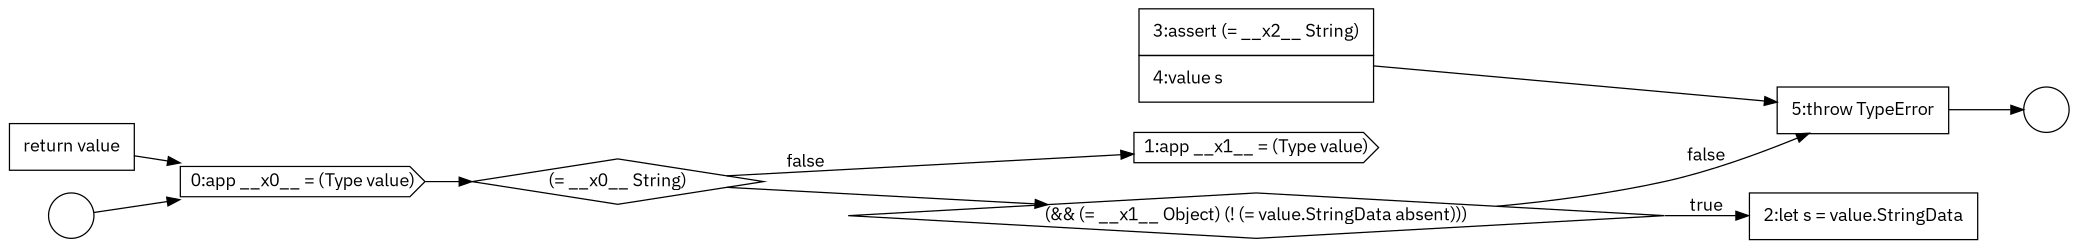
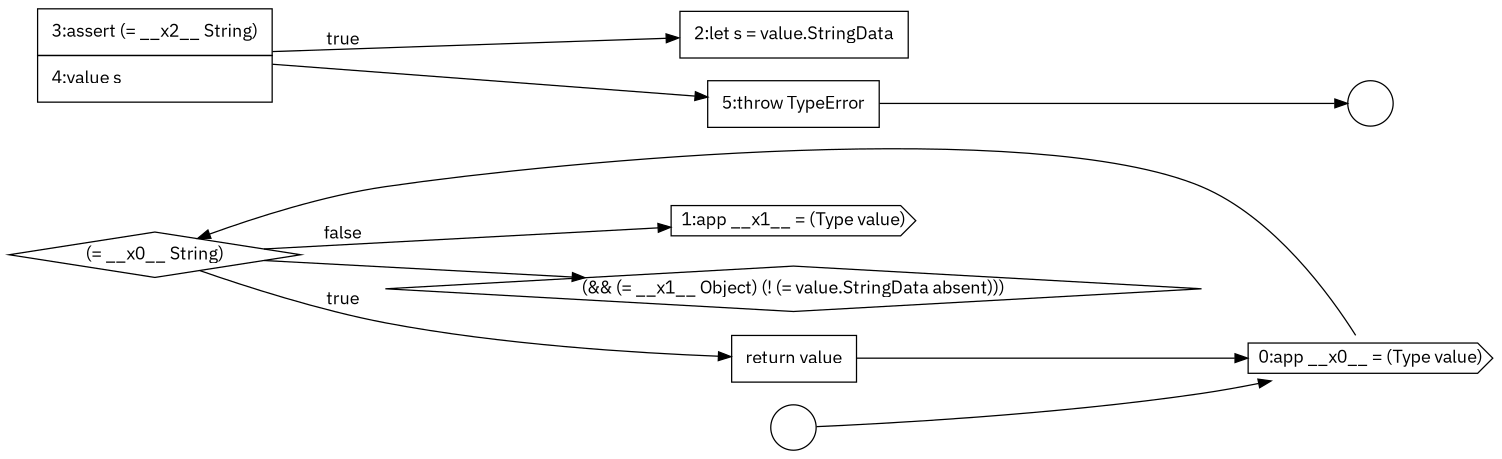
(1650, 185) -> none
(1700, 216) -> (469, 45)
none -> (455, 334)
